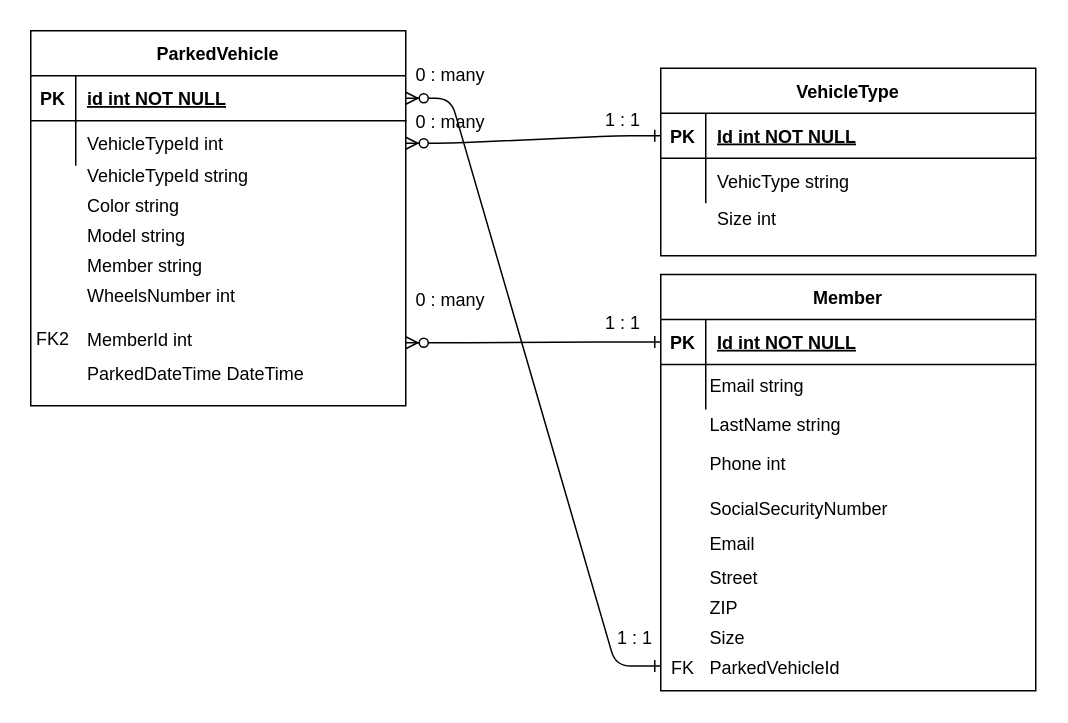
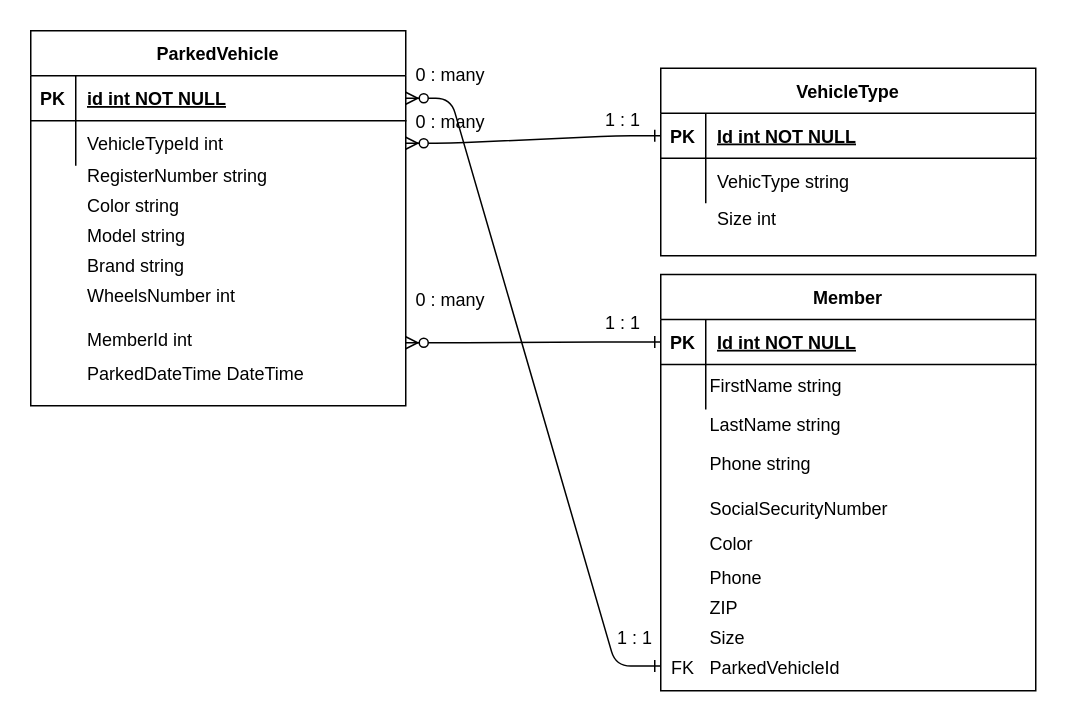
(178, 176) -> (186, 176)
(148, 266) -> (143, 266)
(53, 338) -> none
(761, 386) -> (783, 386)
(750, 464) -> (765, 464)
(730, 544) -> (732, 544)
(740, 578) -> (735, 578)
